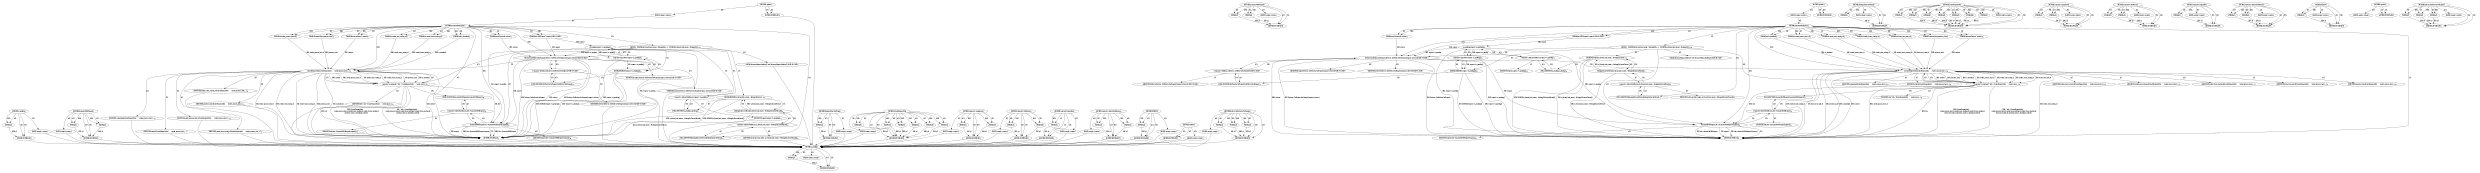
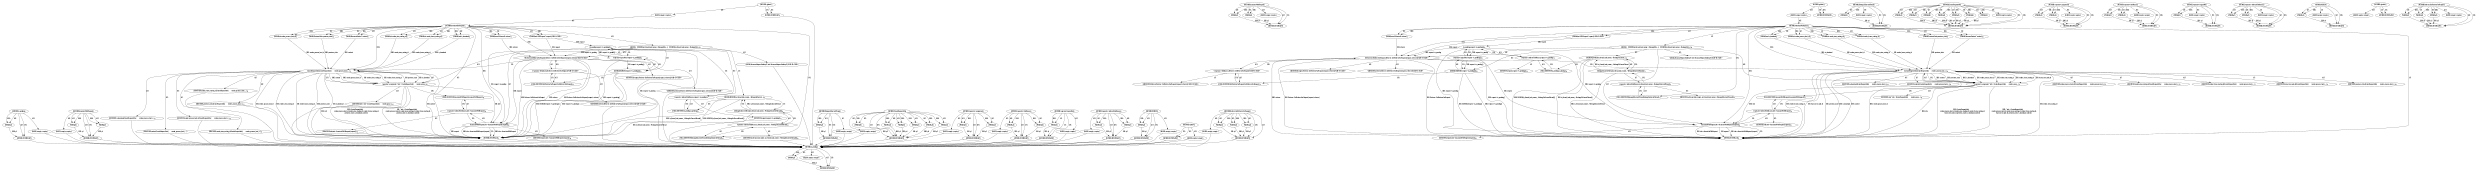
(1901, 37) -> none
